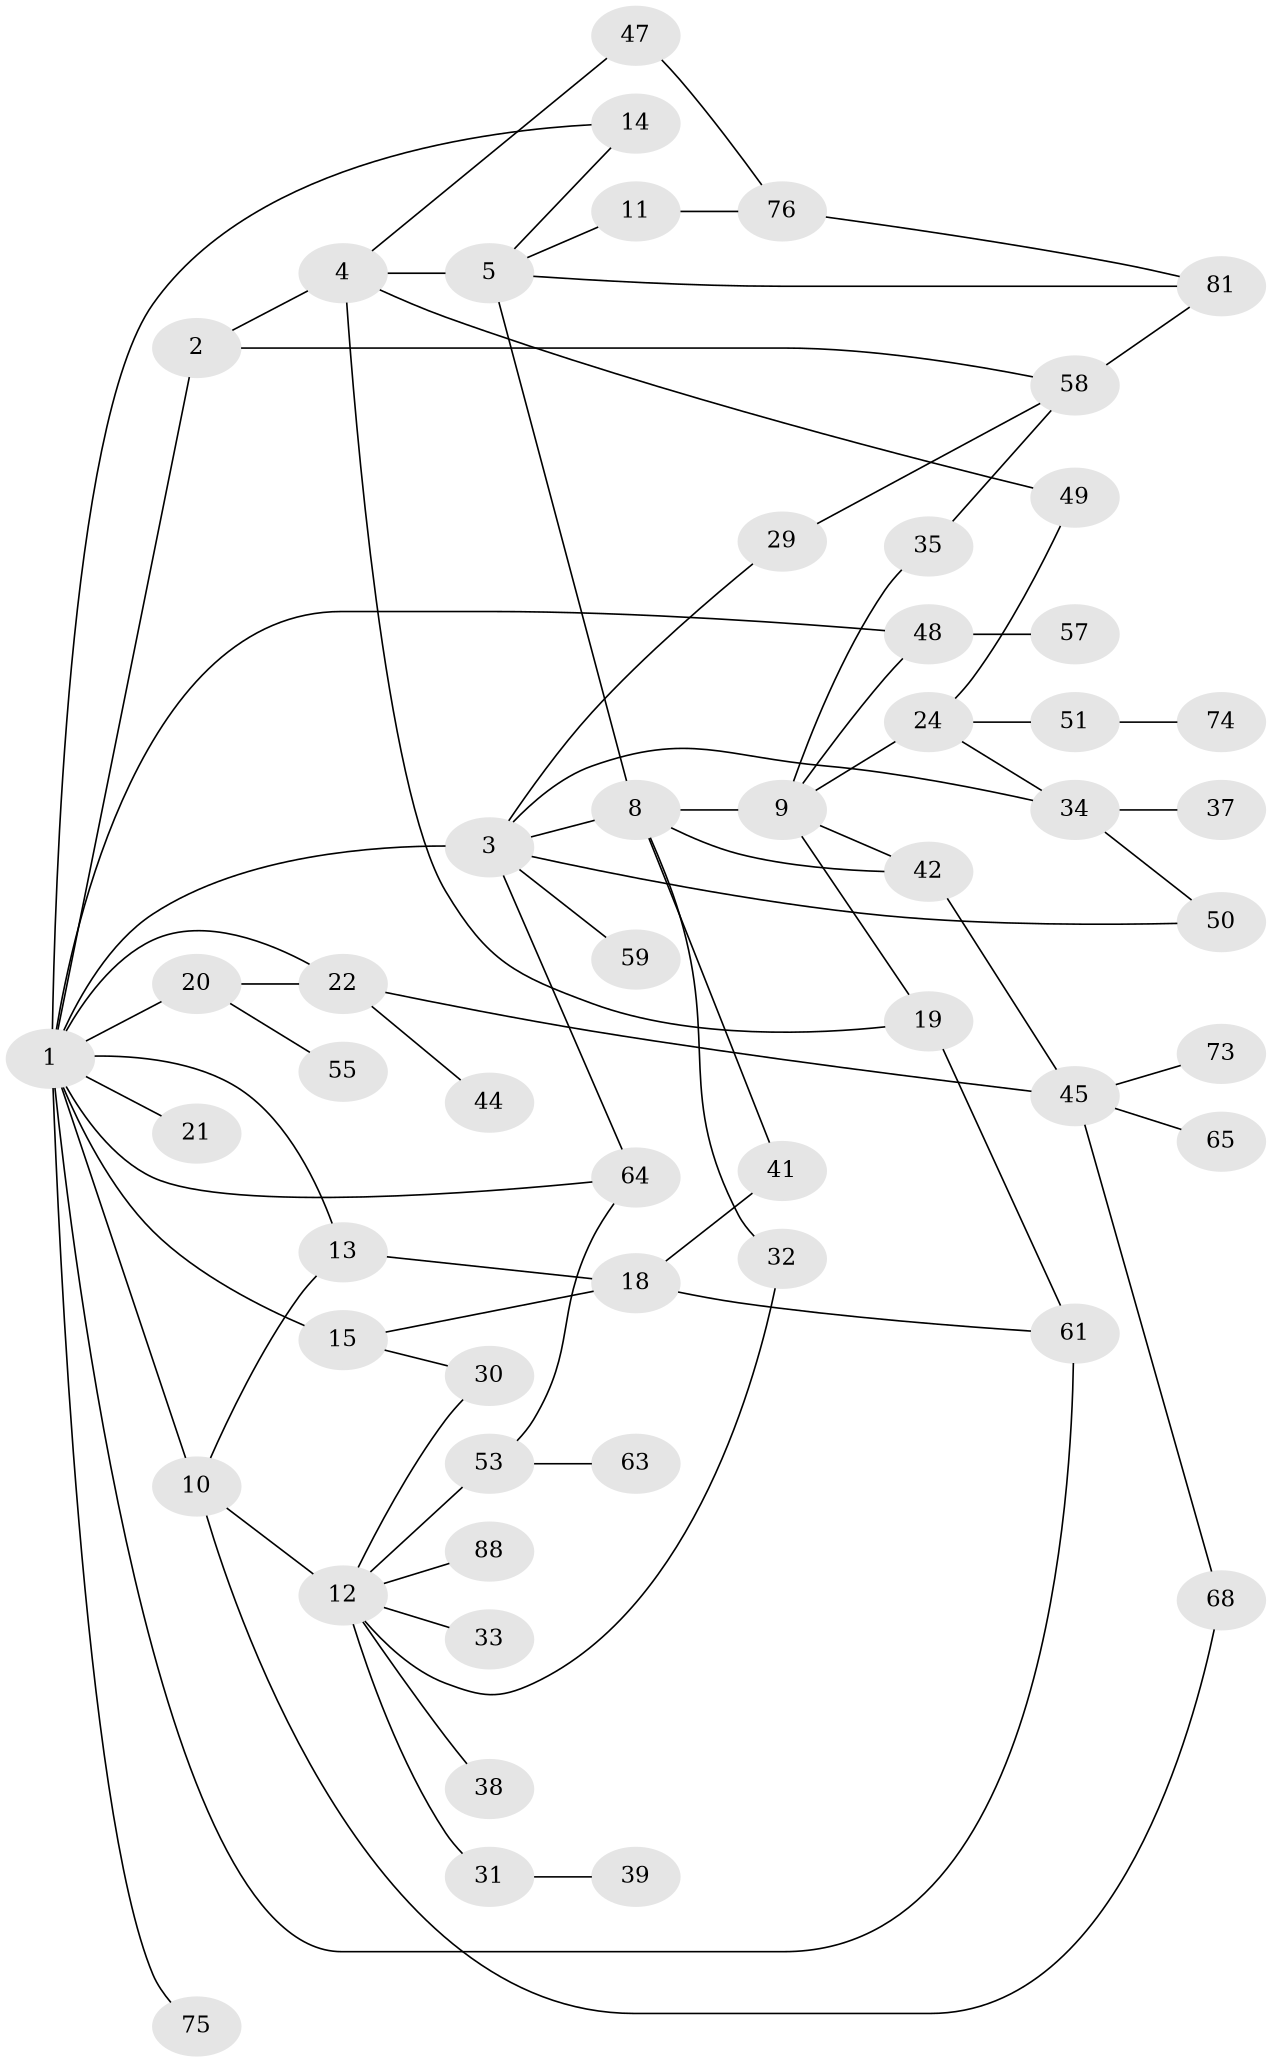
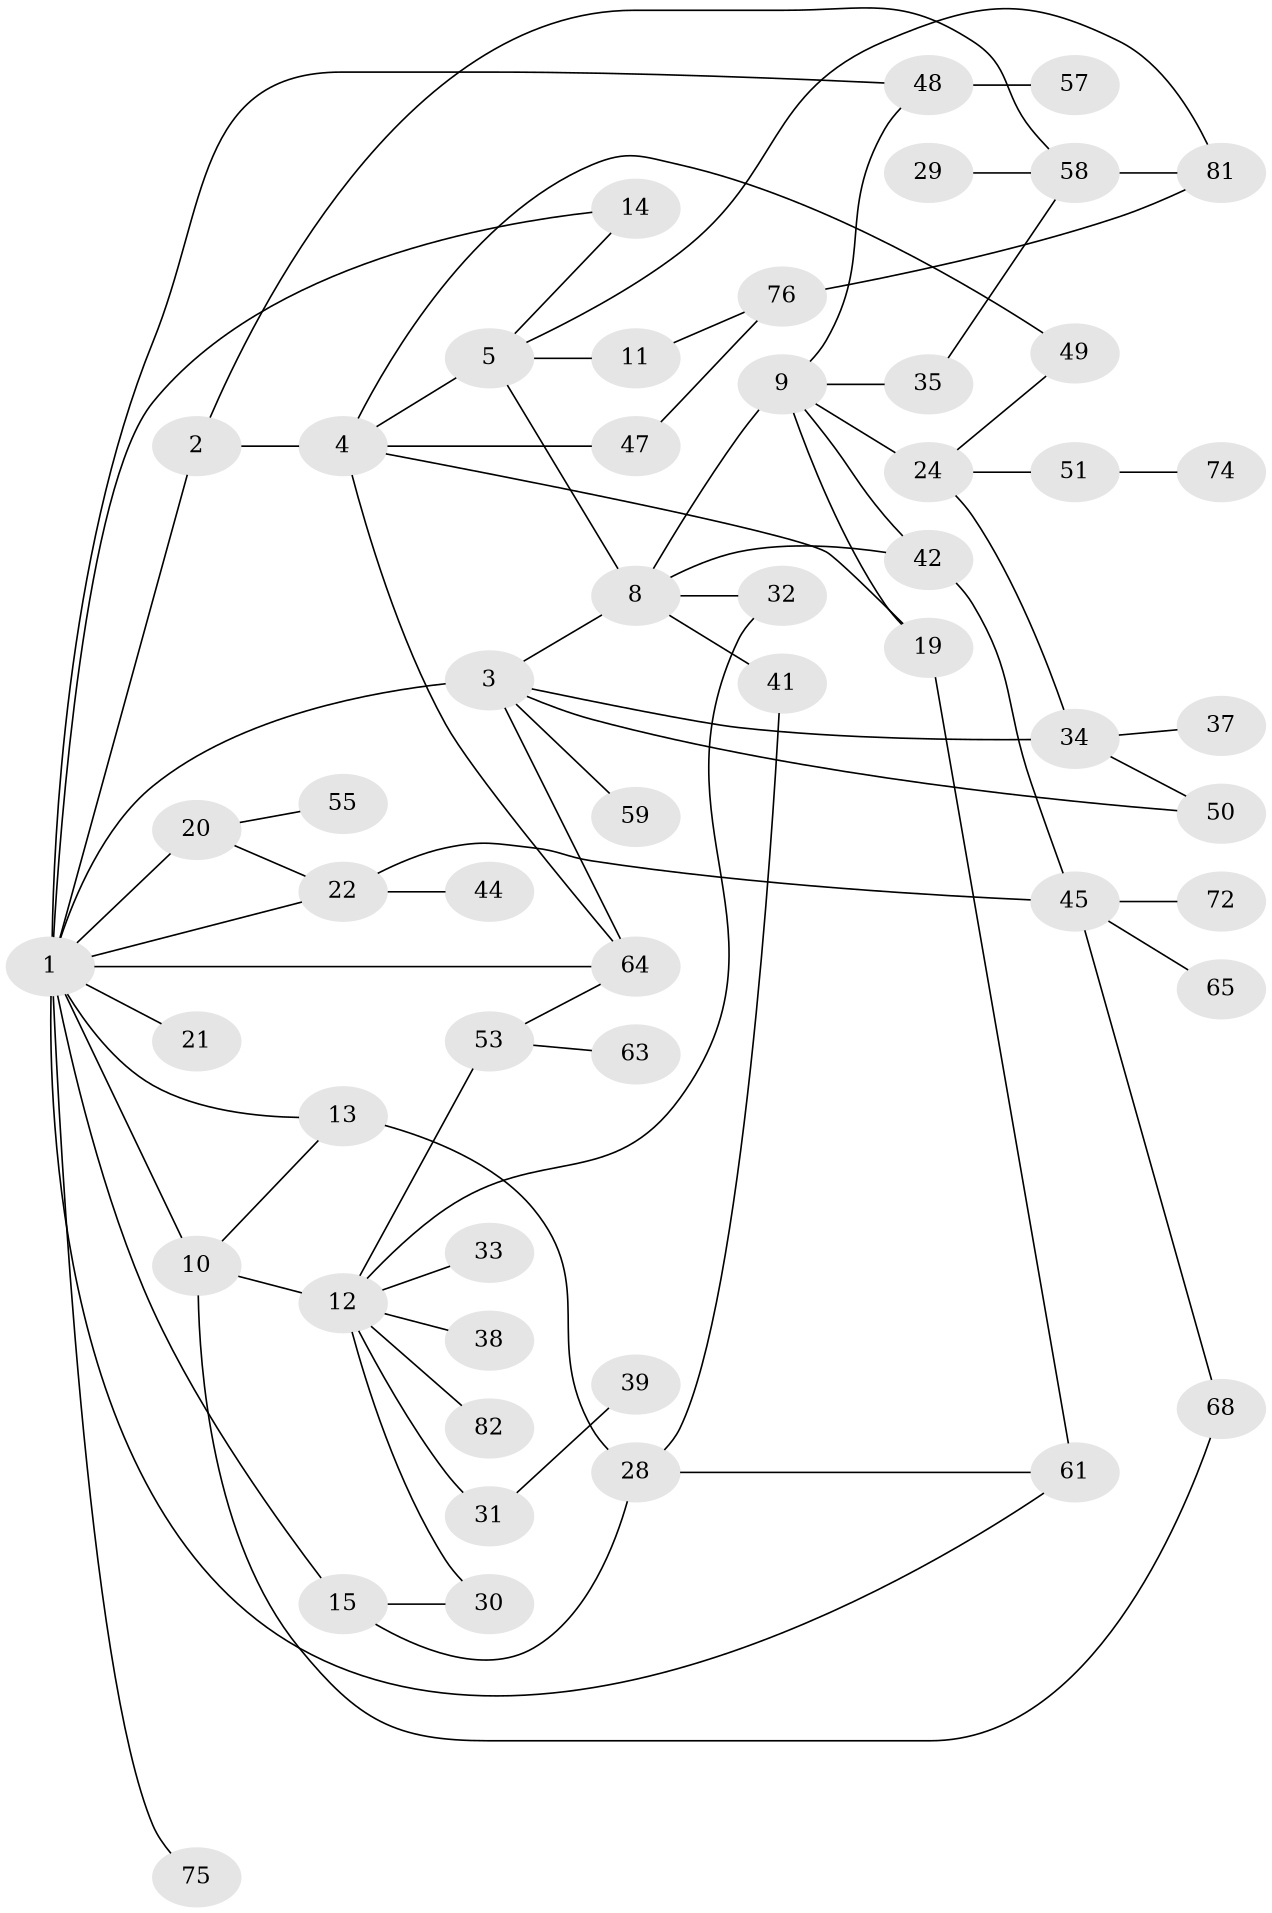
(620, 683) -> none
none -> (448, 727)
(1221, 1054) -> (1221, 902)
(636, 1283) -> (636, 1472)
(490, 1552) -> (490, 1428)
